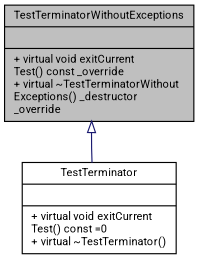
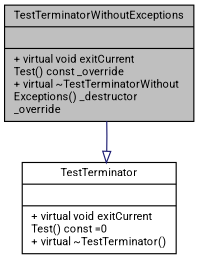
(92, 148) -> (107, 136)
